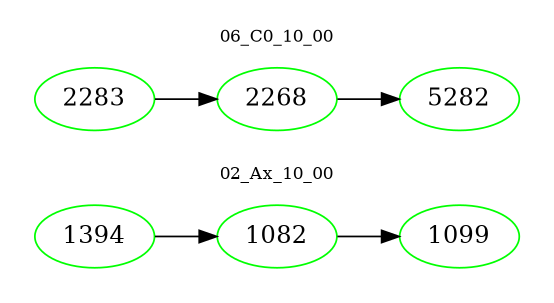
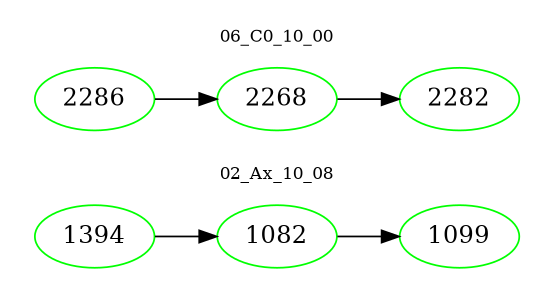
(95, 99) -> (95, 99)
(459, 99) -> (459, 99)
(277, 175) -> (277, 175)
